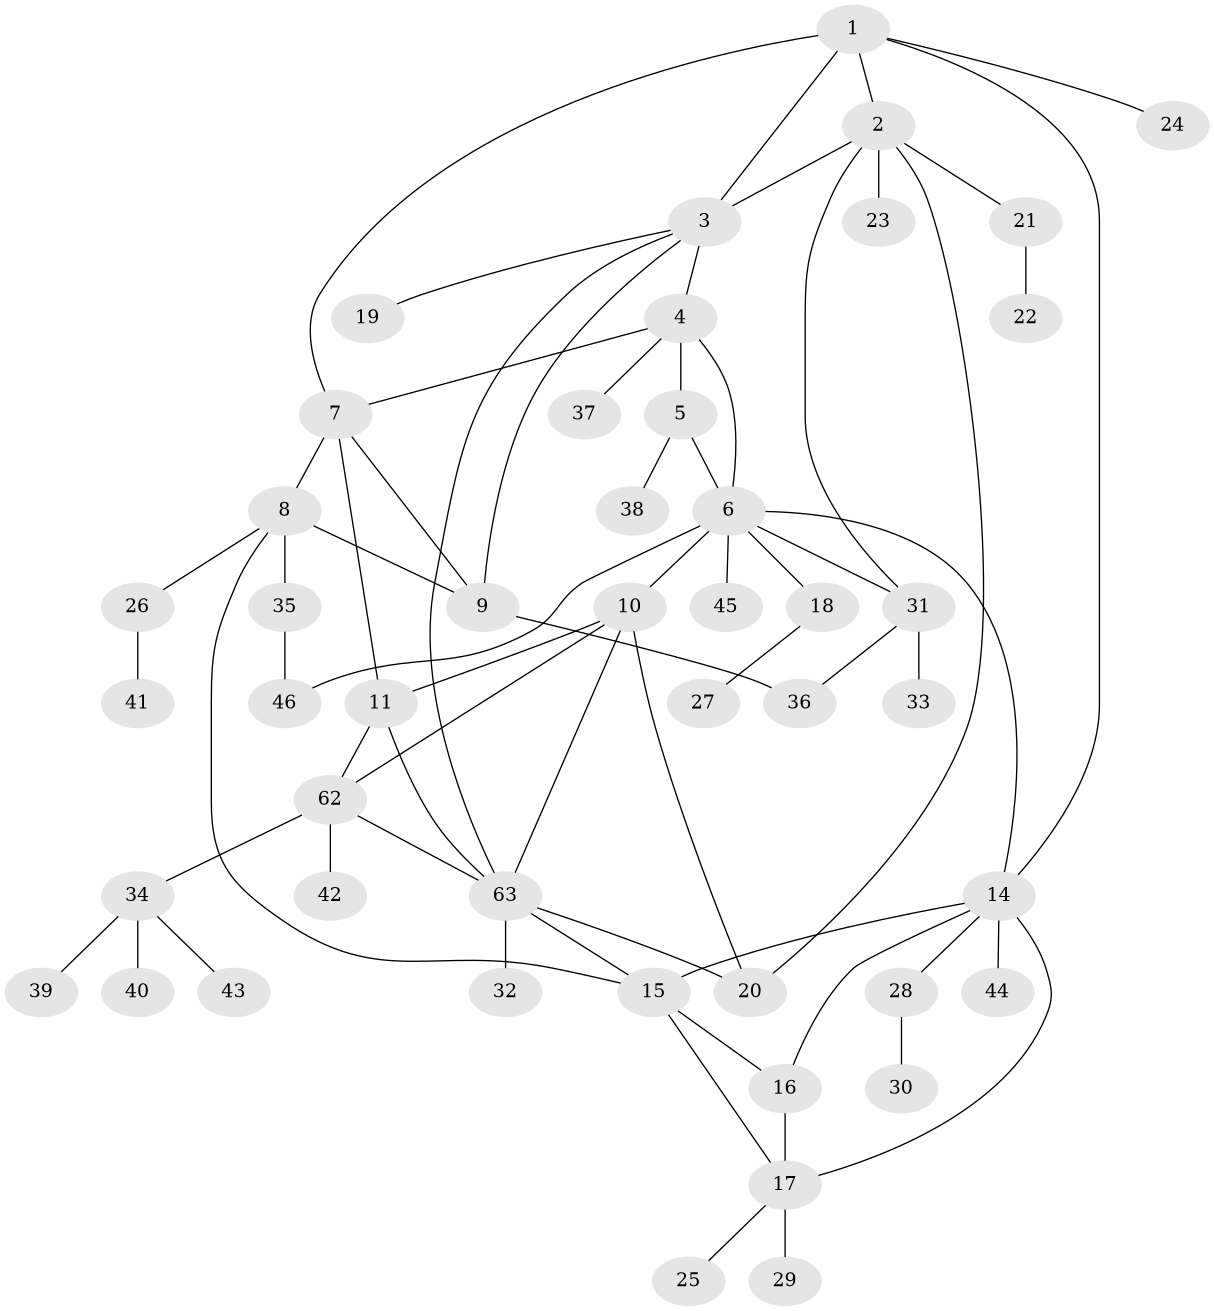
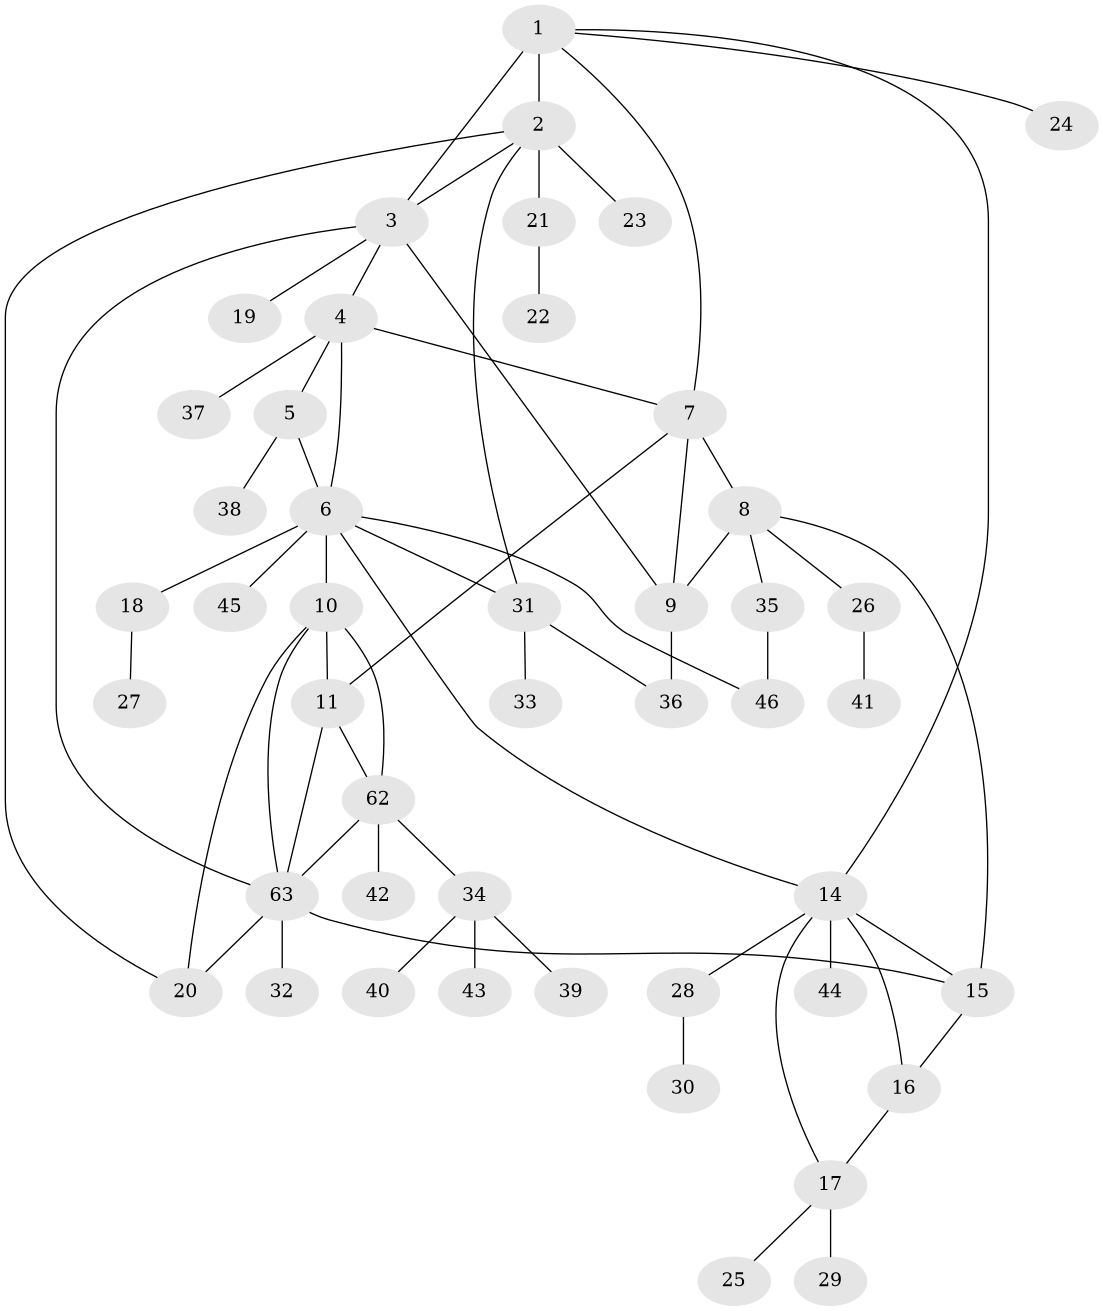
(720, 1089) -> none
